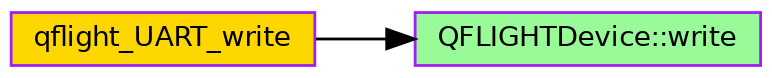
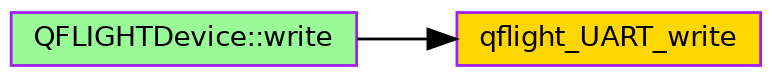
(351, 39) -> (392, 39)
